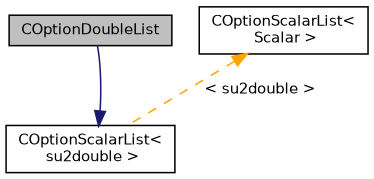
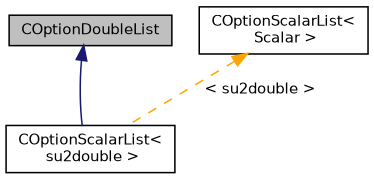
(101, 78) -> (80, 93)
